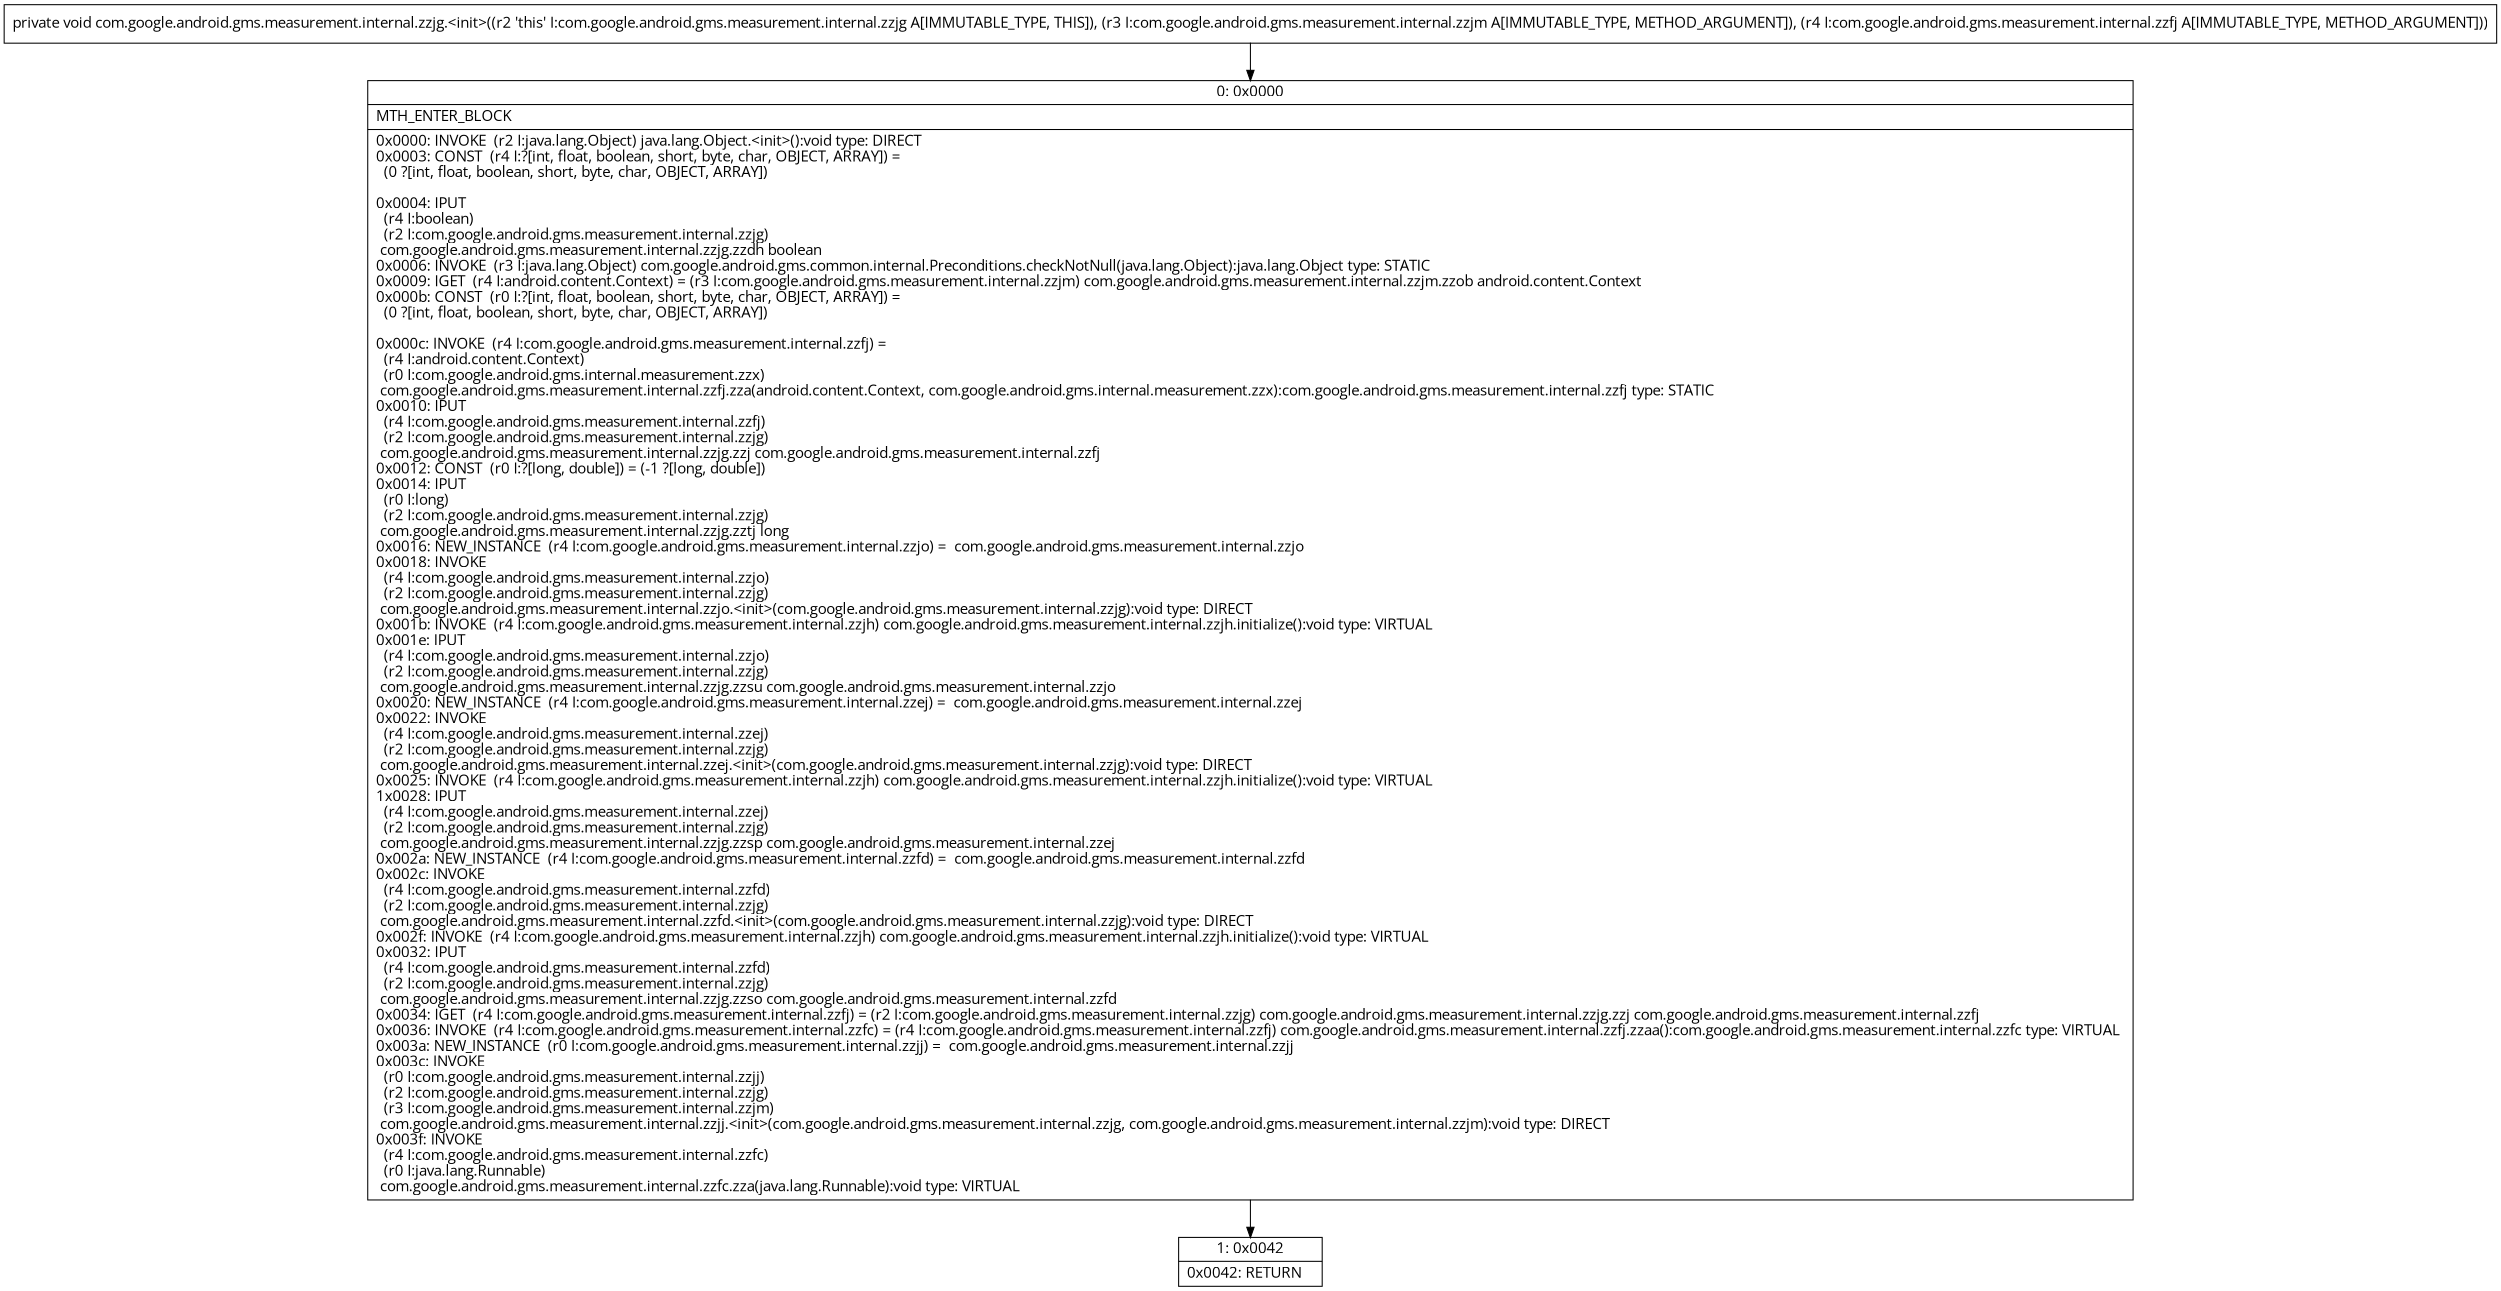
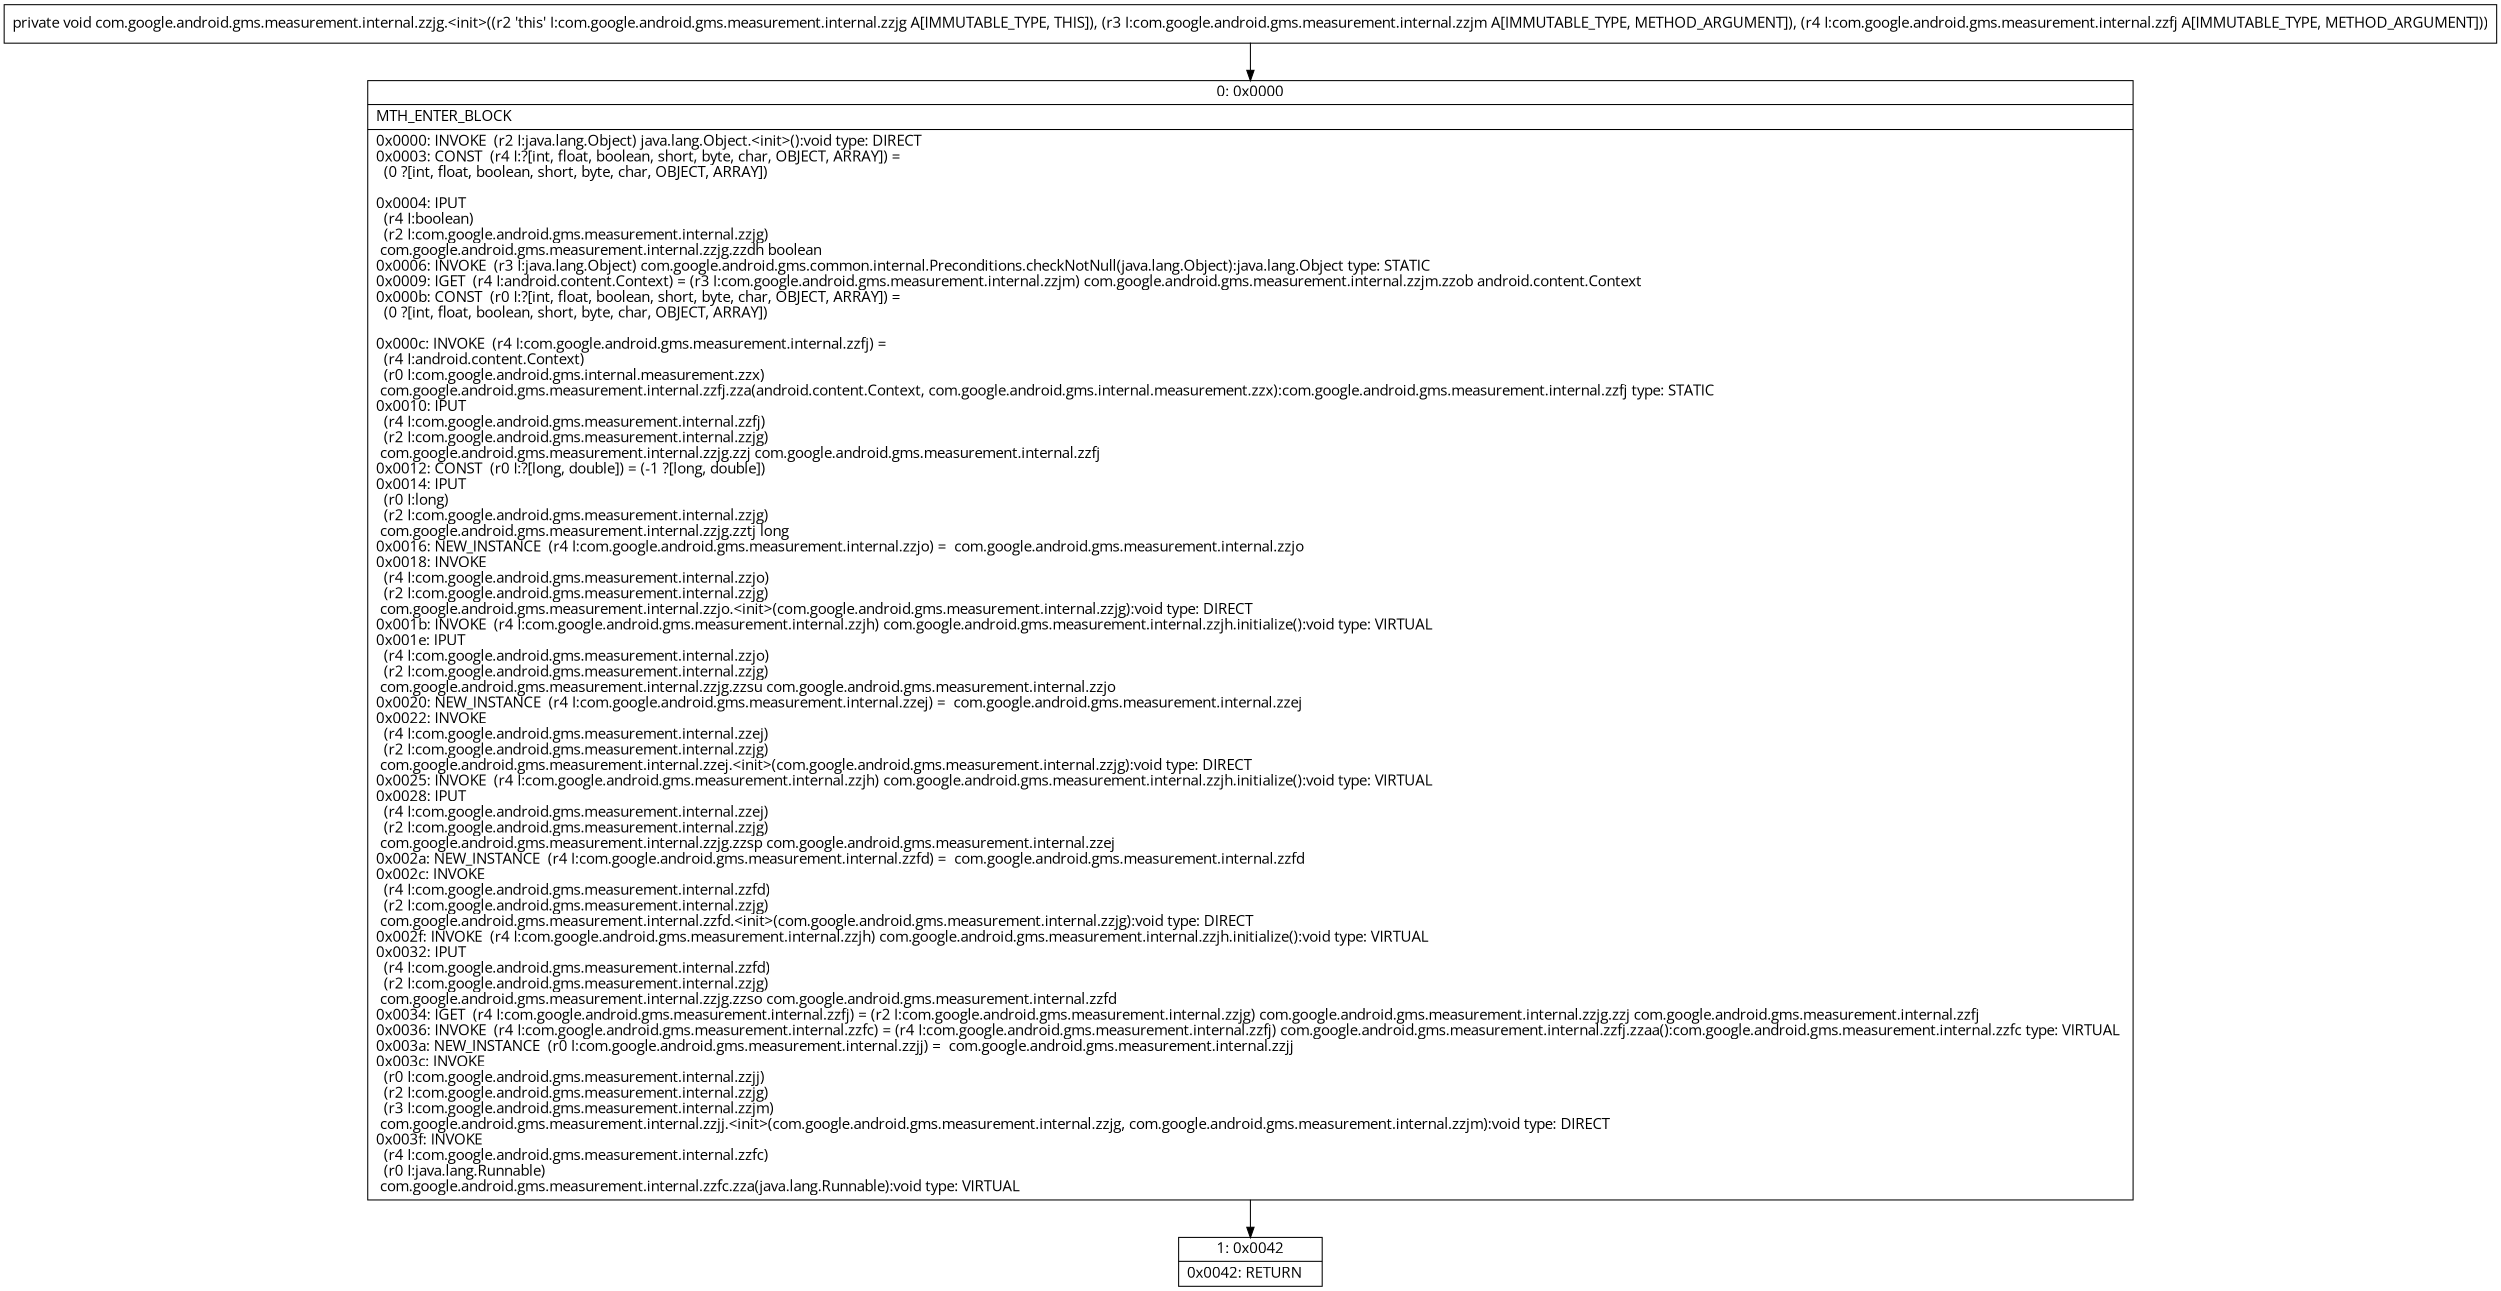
(425, 797) -> (425, 797)
